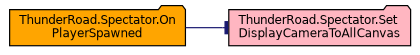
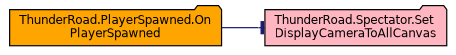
(98, 28) -> (116, 28)
